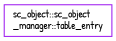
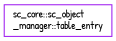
(58, 21) -> (58, 21)
